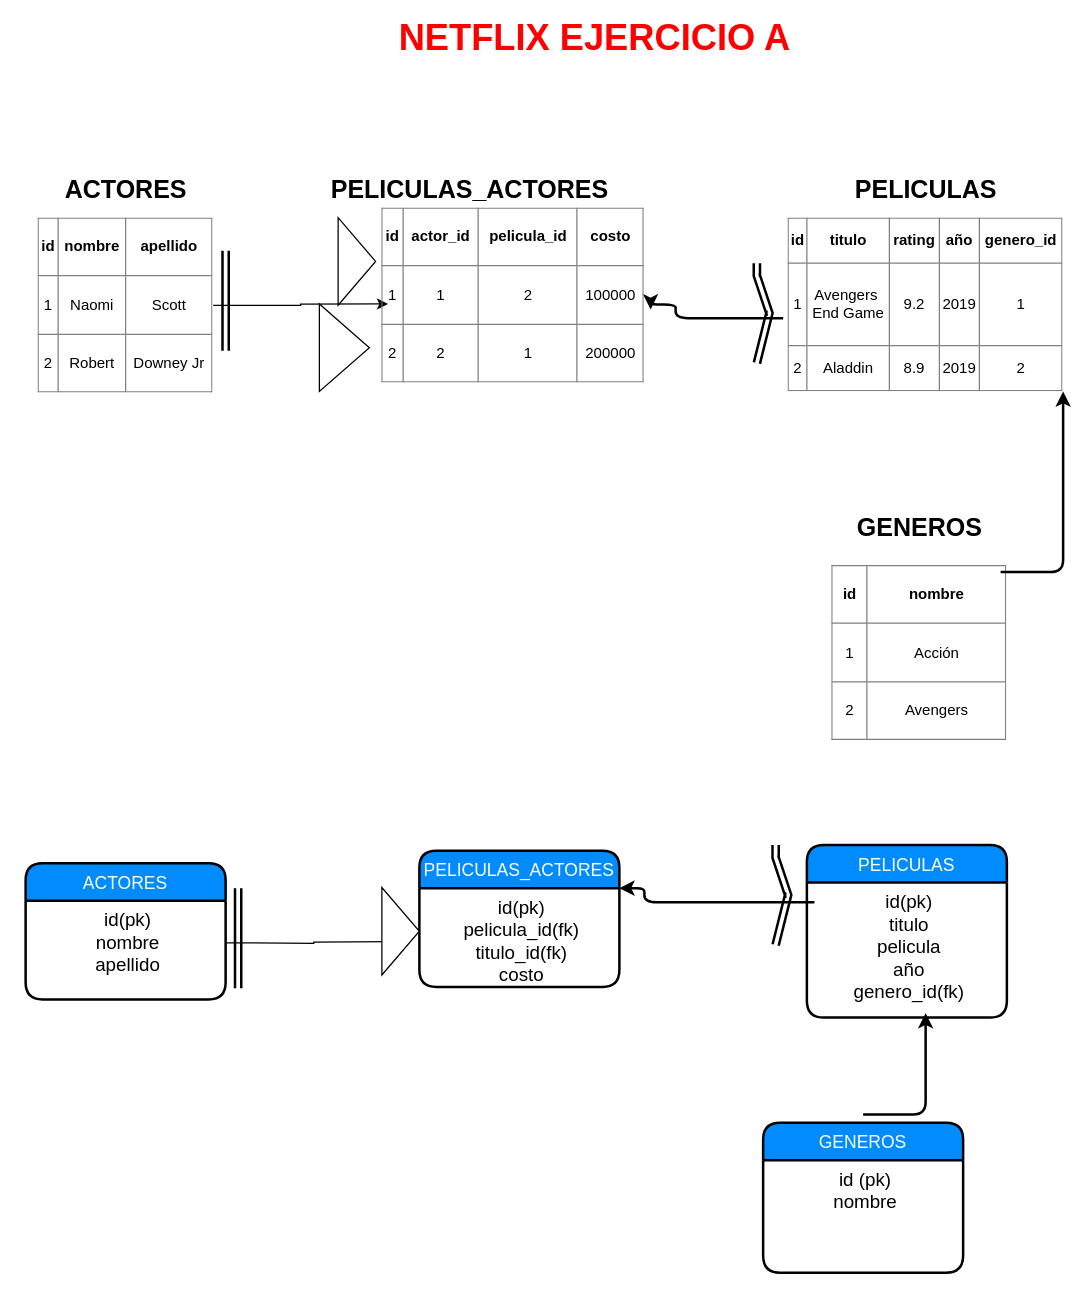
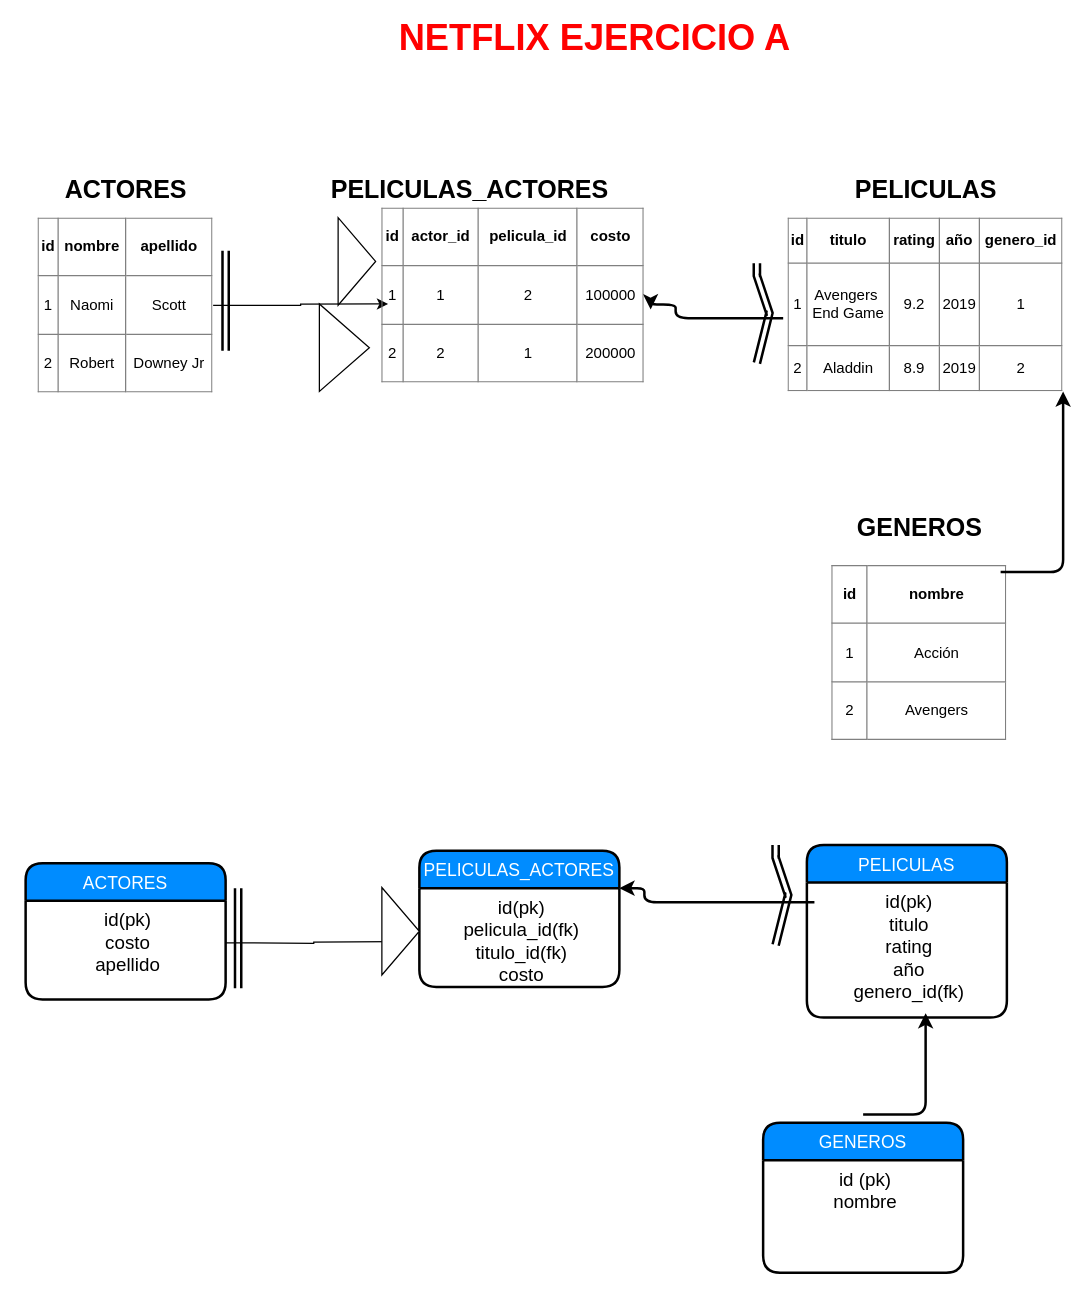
(909, 902) -> (909, 902)
(128, 920) -> (128, 920)
